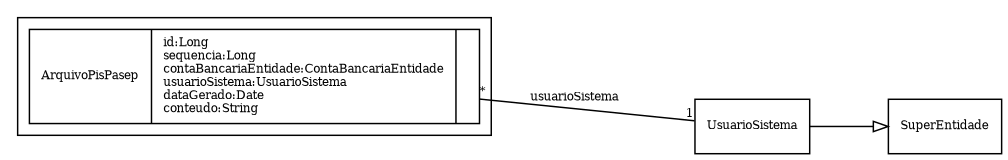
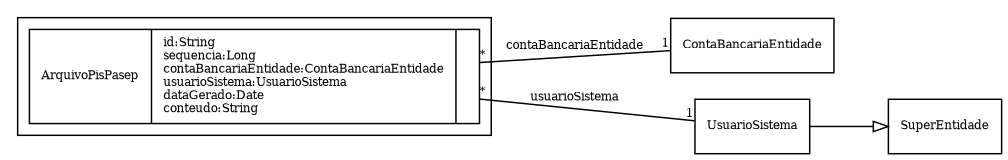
(186, 43) -> (190, 43)
none -> (752, 46)
